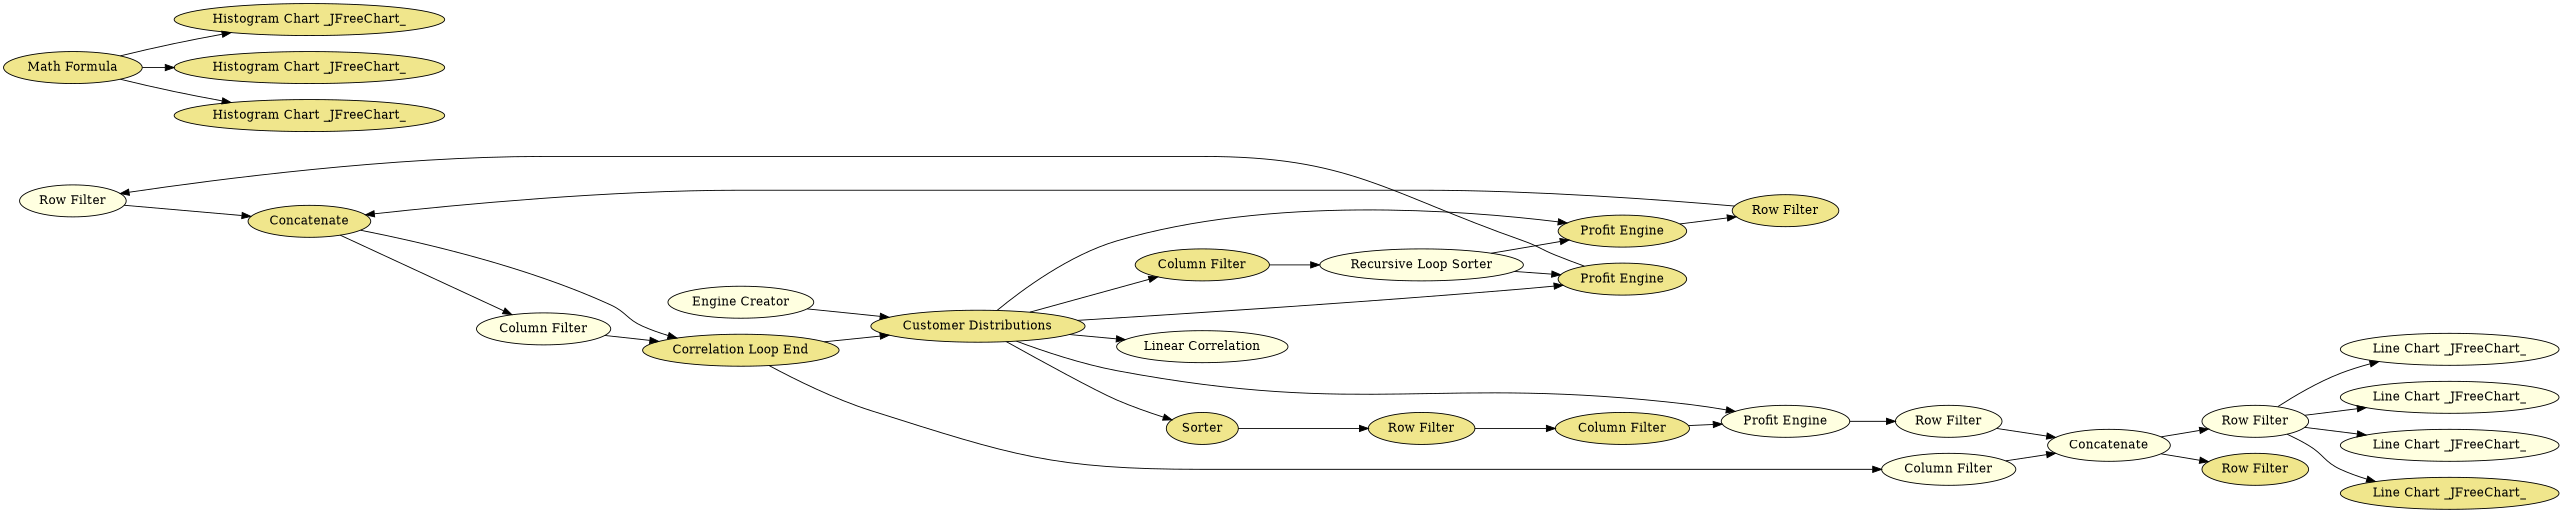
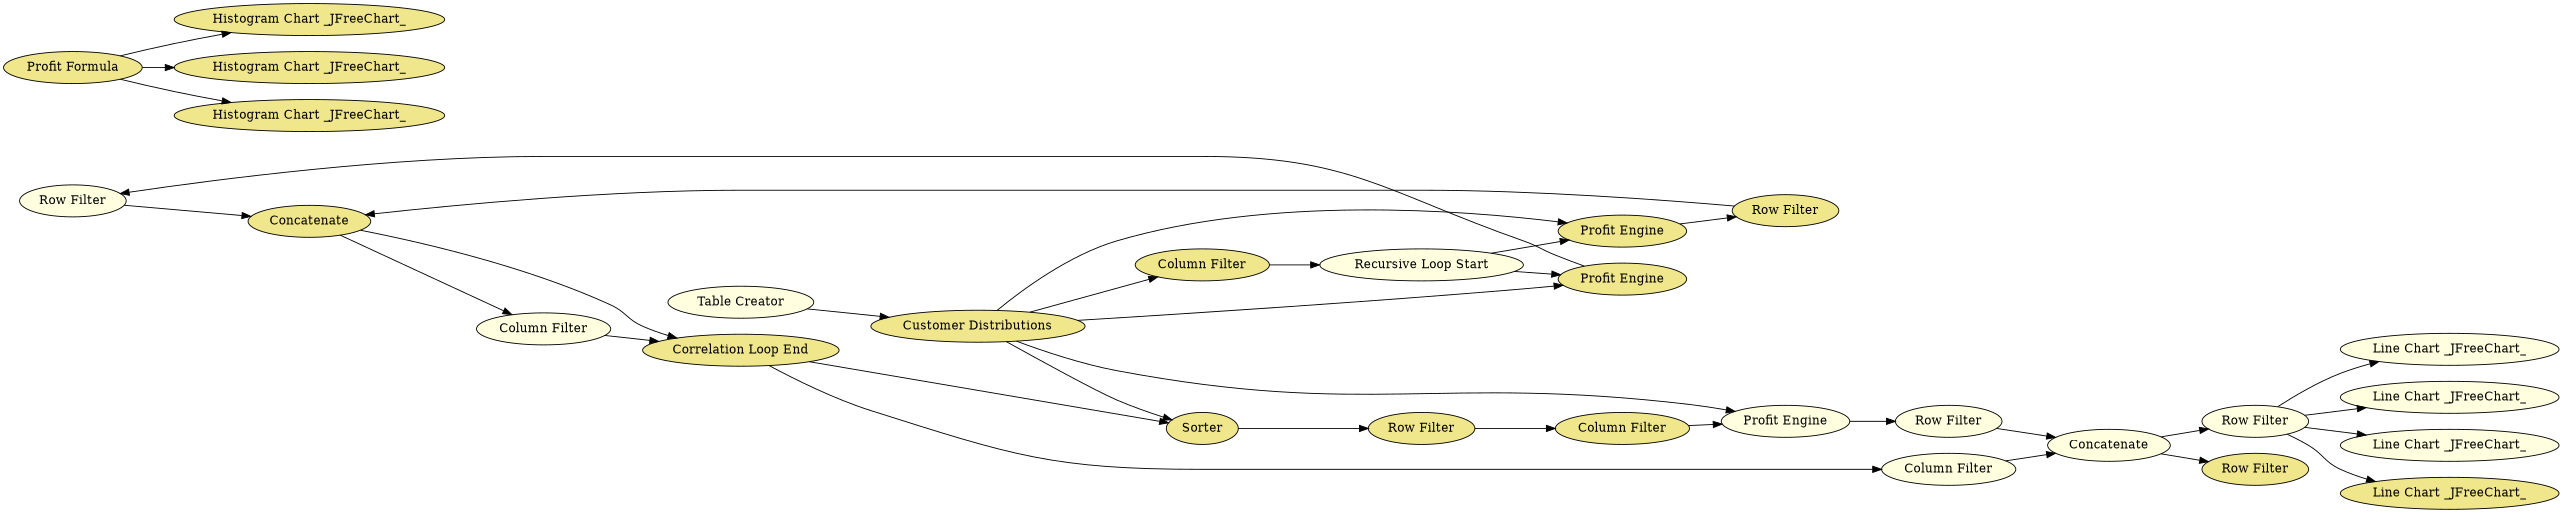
(73, 68) -> (73, 68)
(1422, 265) -> (1422, 265)
(741, 302) -> (741, 302)
(852, 339) -> (985, 392)
(1202, 347) -> none
